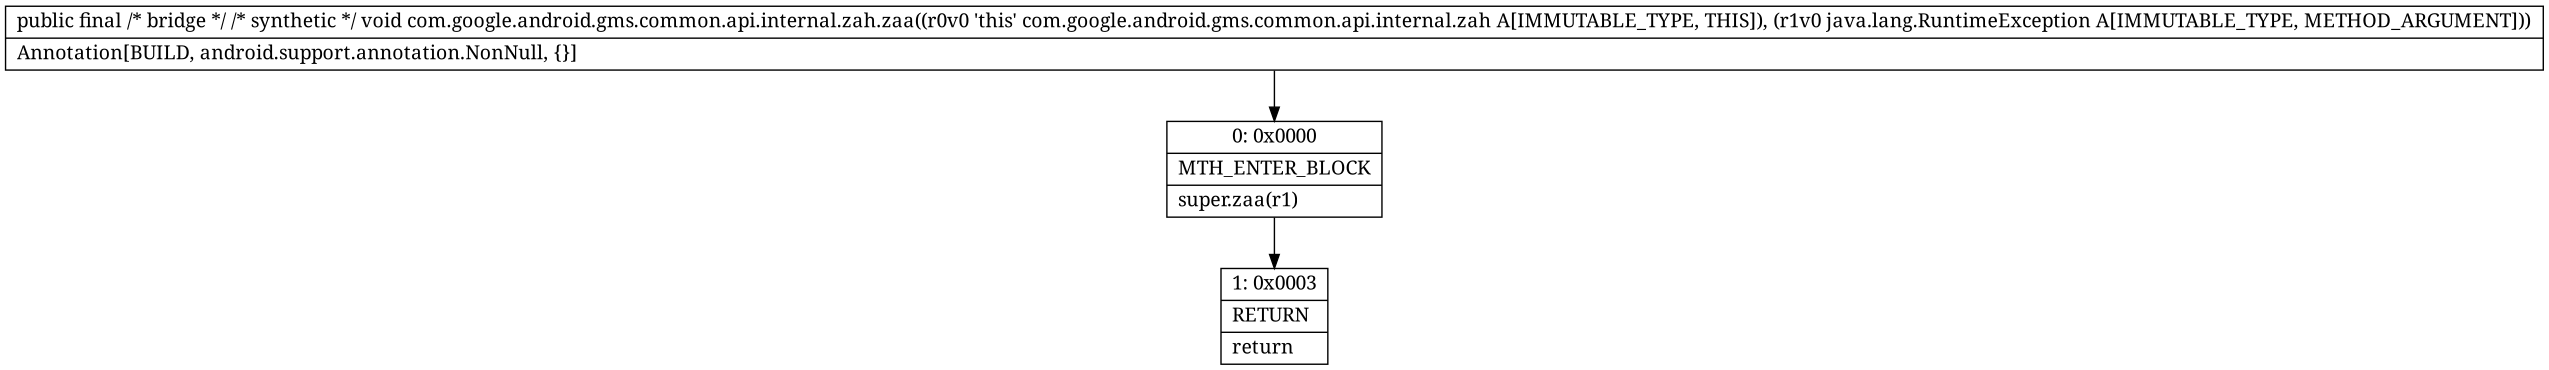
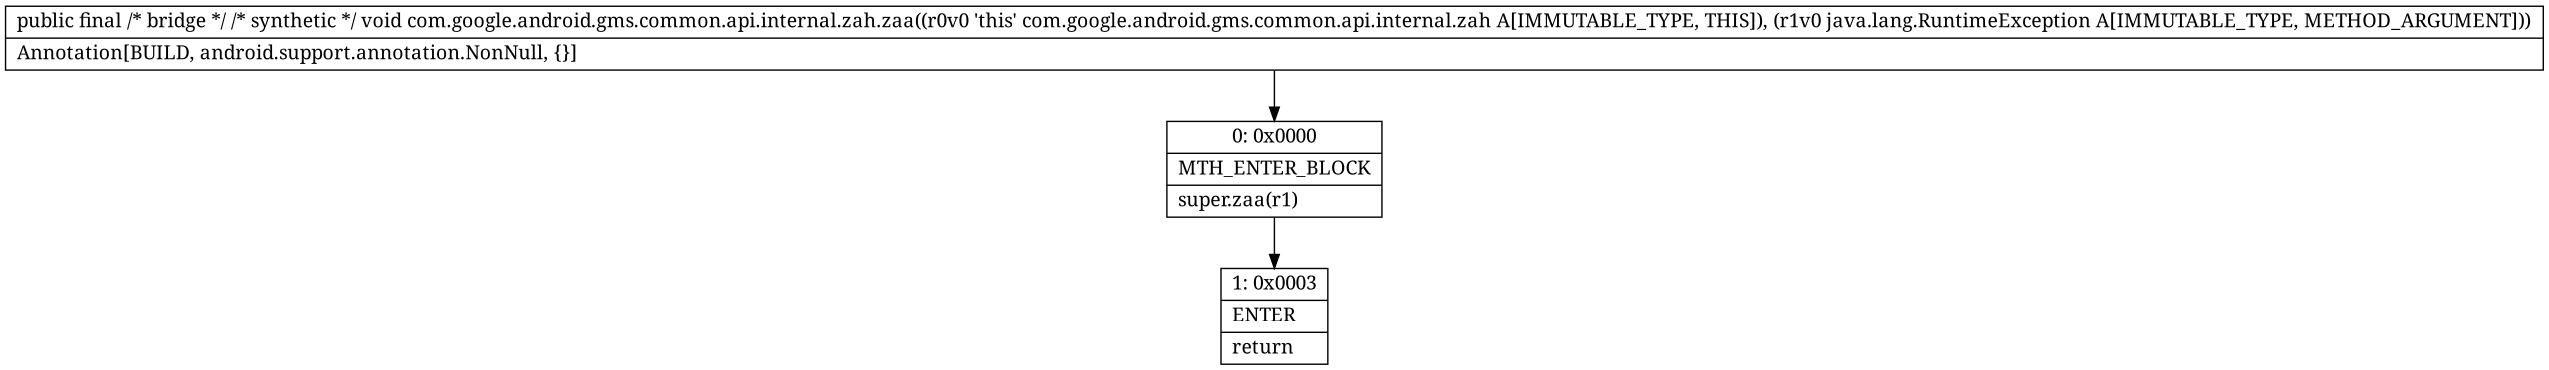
(1271, 316) -> (1264, 316)
